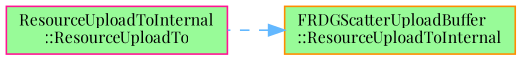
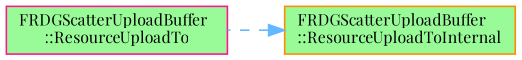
(117, 30) -> (117, 30)
